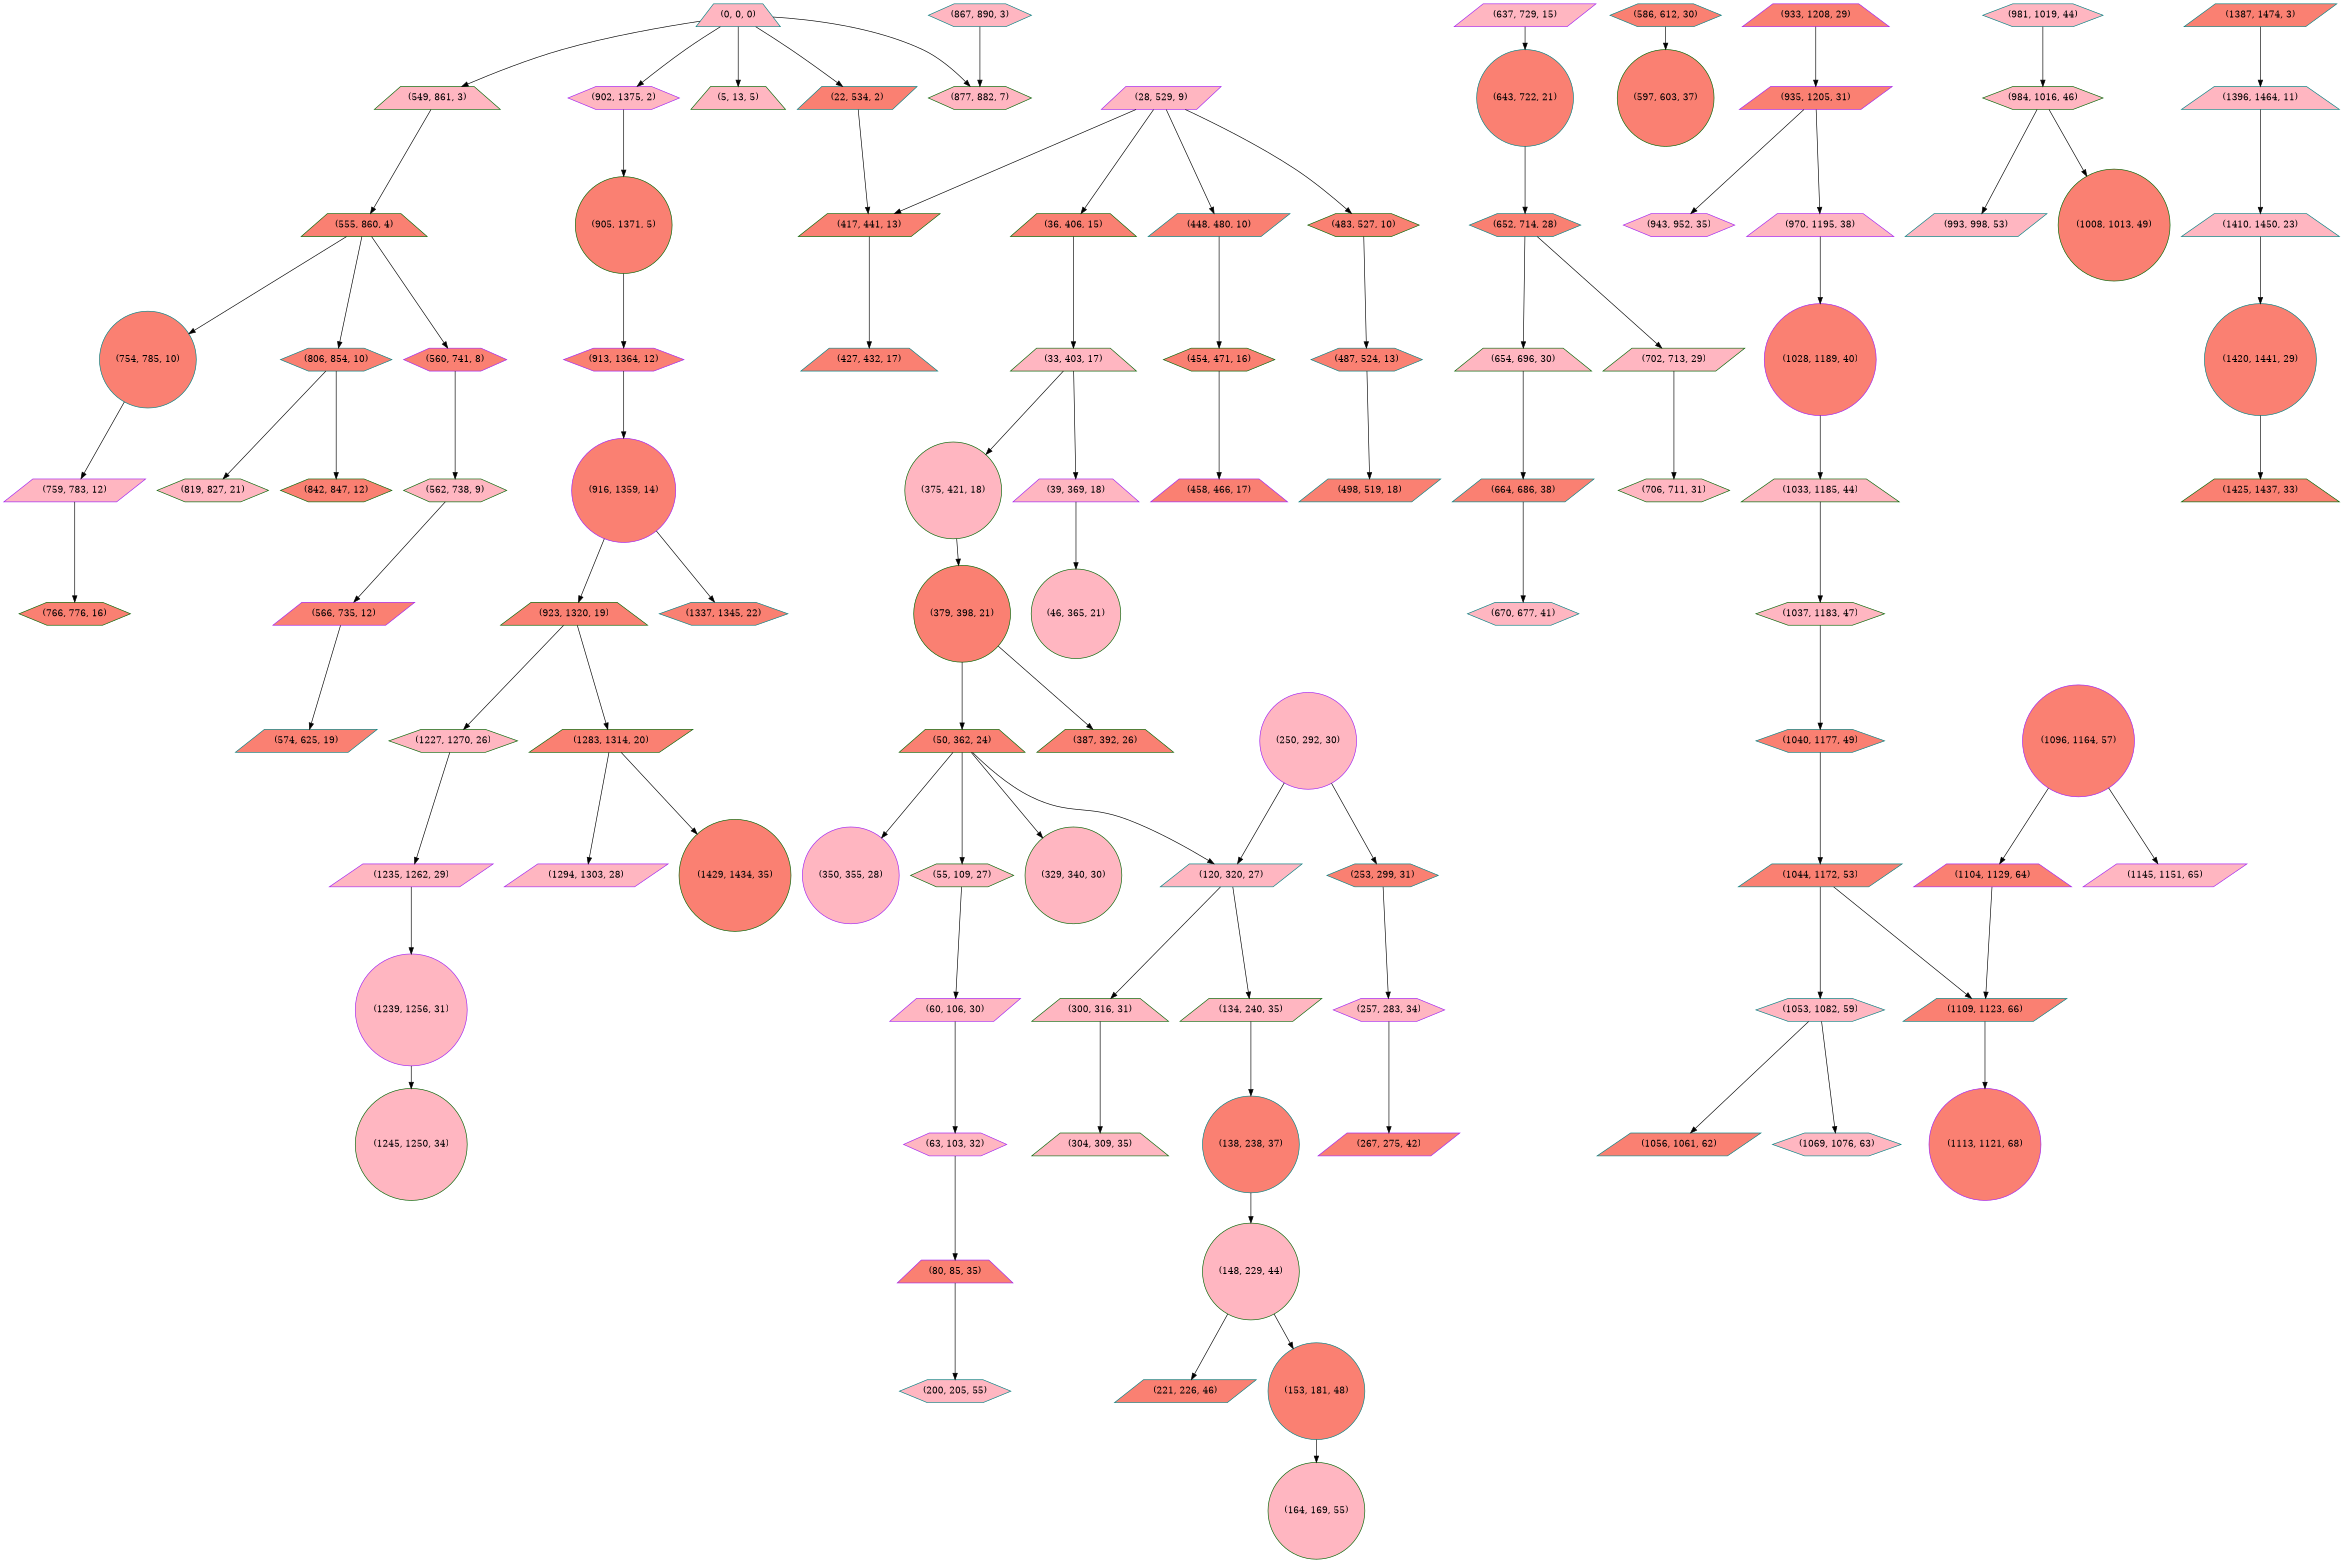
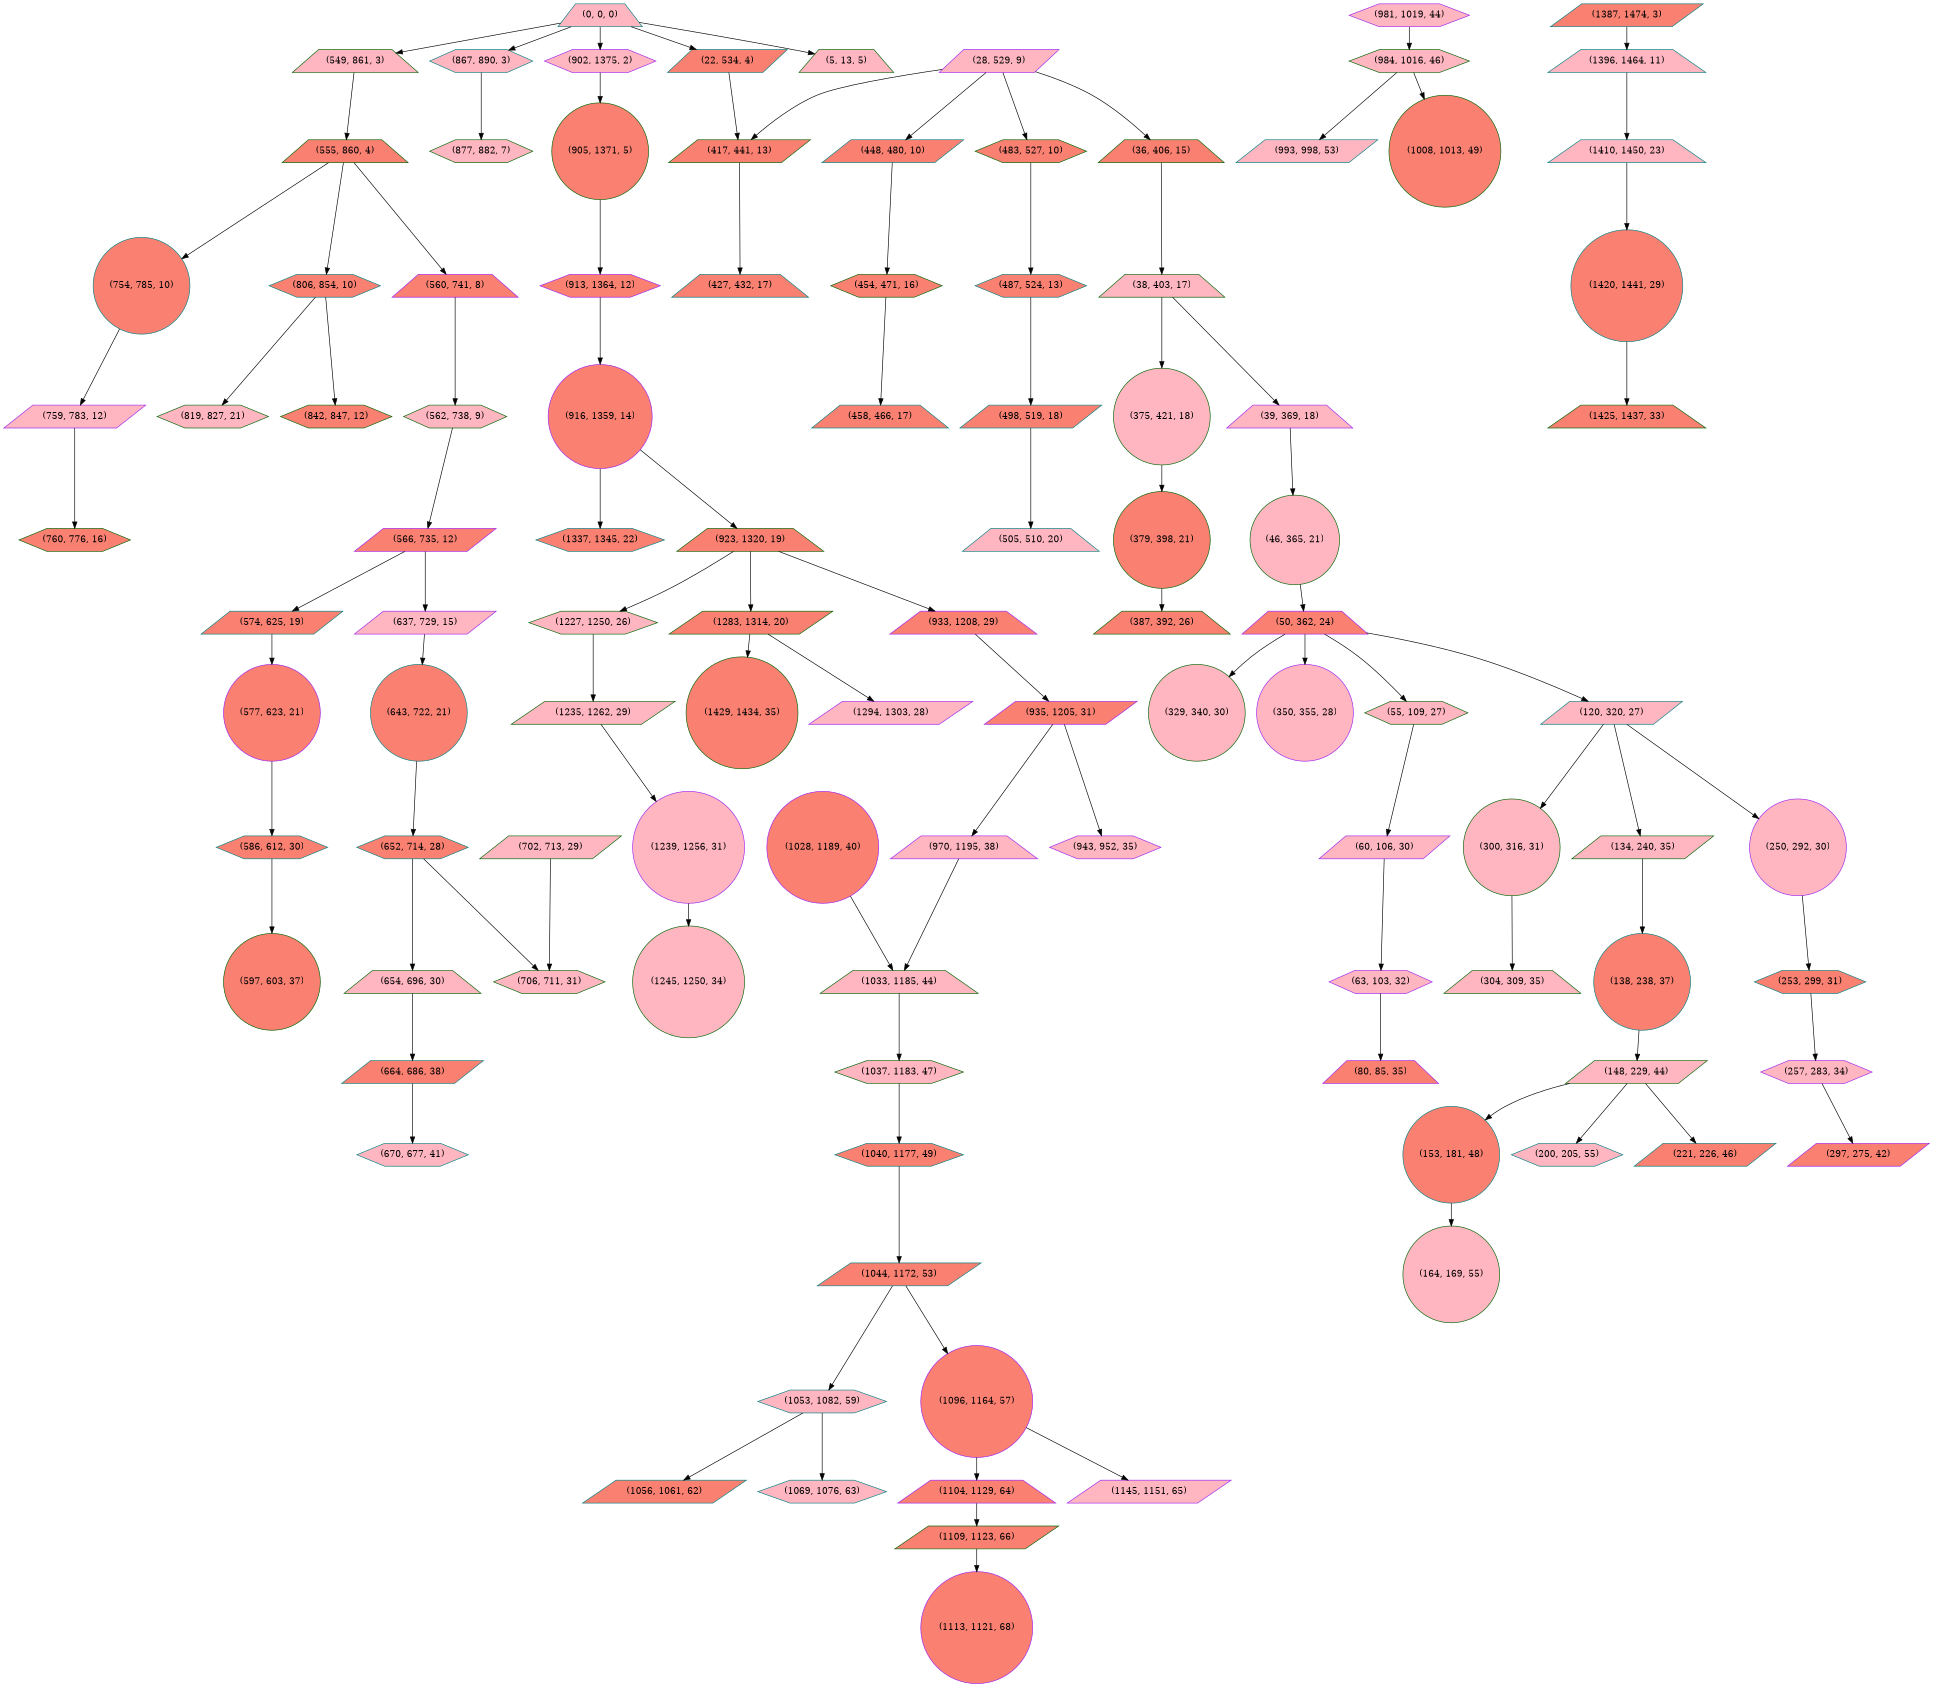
(2043, 15) -> (1409, 15)
(876, 33) -> (543, 37)
(857, 98) -> (727, 61)
(1820, 267) -> (933, 912)
(1597, 290) -> (479, 912)
(455, 360) -> (455, 286)
(1073, 360) -> (1162, 286)
(1219, 490) -> (880, 417)
none -> (1031, 540)
none -> (425, 578)
none -> (854, 580)
(75, 614) -> (75, 540)
(962, 693) -> (1302, 595)
none -> (272, 713)
(453, 741) -> (593, 623)
(962, 741) -> (1305, 623)
(1263, 821) -> (1690, 770)
(411, 875) -> (593, 713)
(1900, 941) -> (925, 1317)
(1100, 1010) -> (1512, 847)
(1985, 1010) -> (977, 1537)
(1389, 1144) -> (1858, 1155)
(1251, 1272) -> (1636, 1072)
(955, 1328) -> (1604, 1111)
